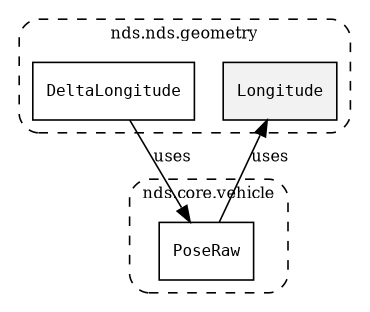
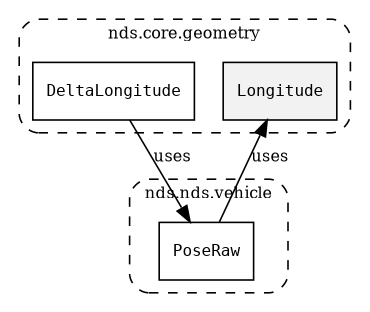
(185, 34) -> (185, 34)
(209, 194) -> (209, 194)
